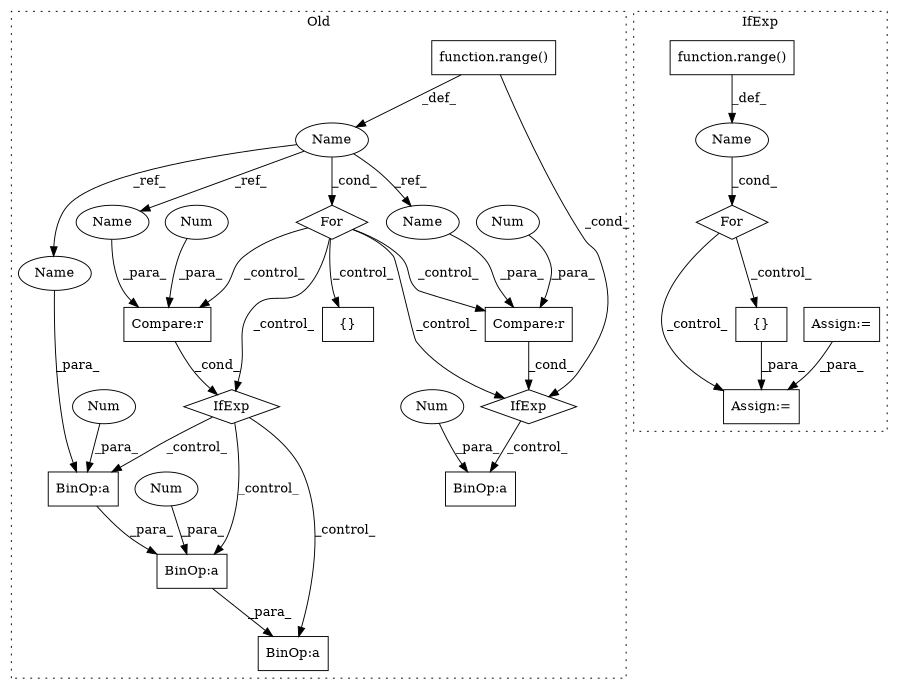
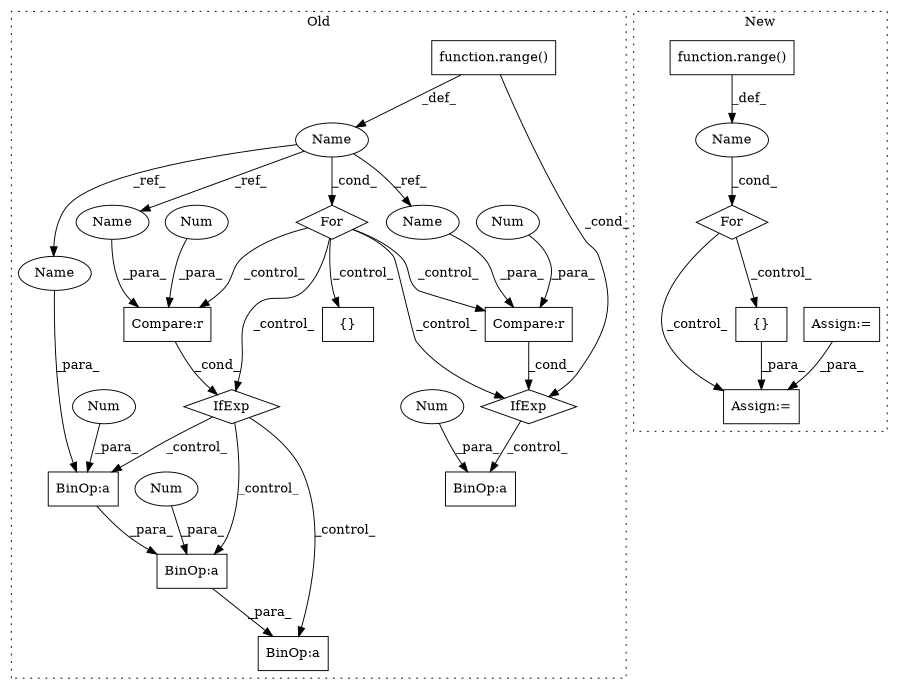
(760, 22) -> (760, 22)
